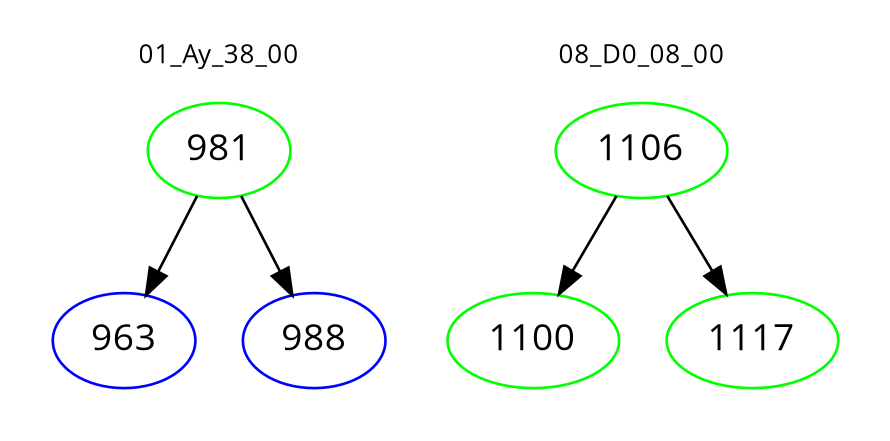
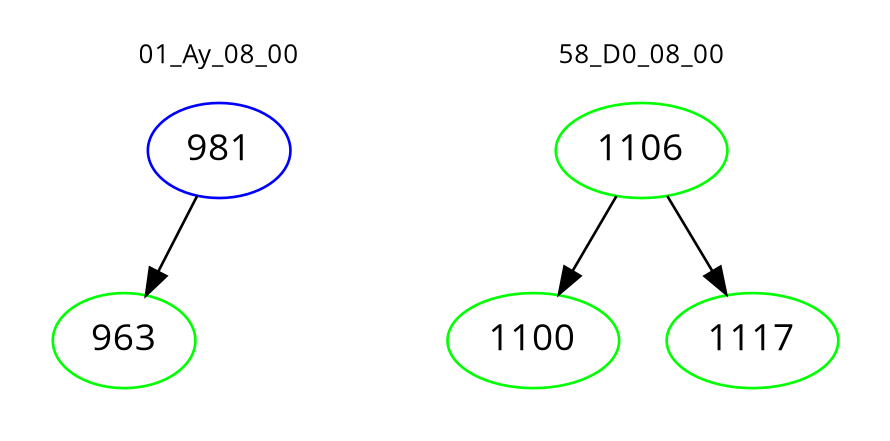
(219, 57) -> (219, 57)
(643, 57) -> (643, 57)
(219, 150) -> (219, 150)
(124, 341) -> (124, 341)
(314, 341) -> none
